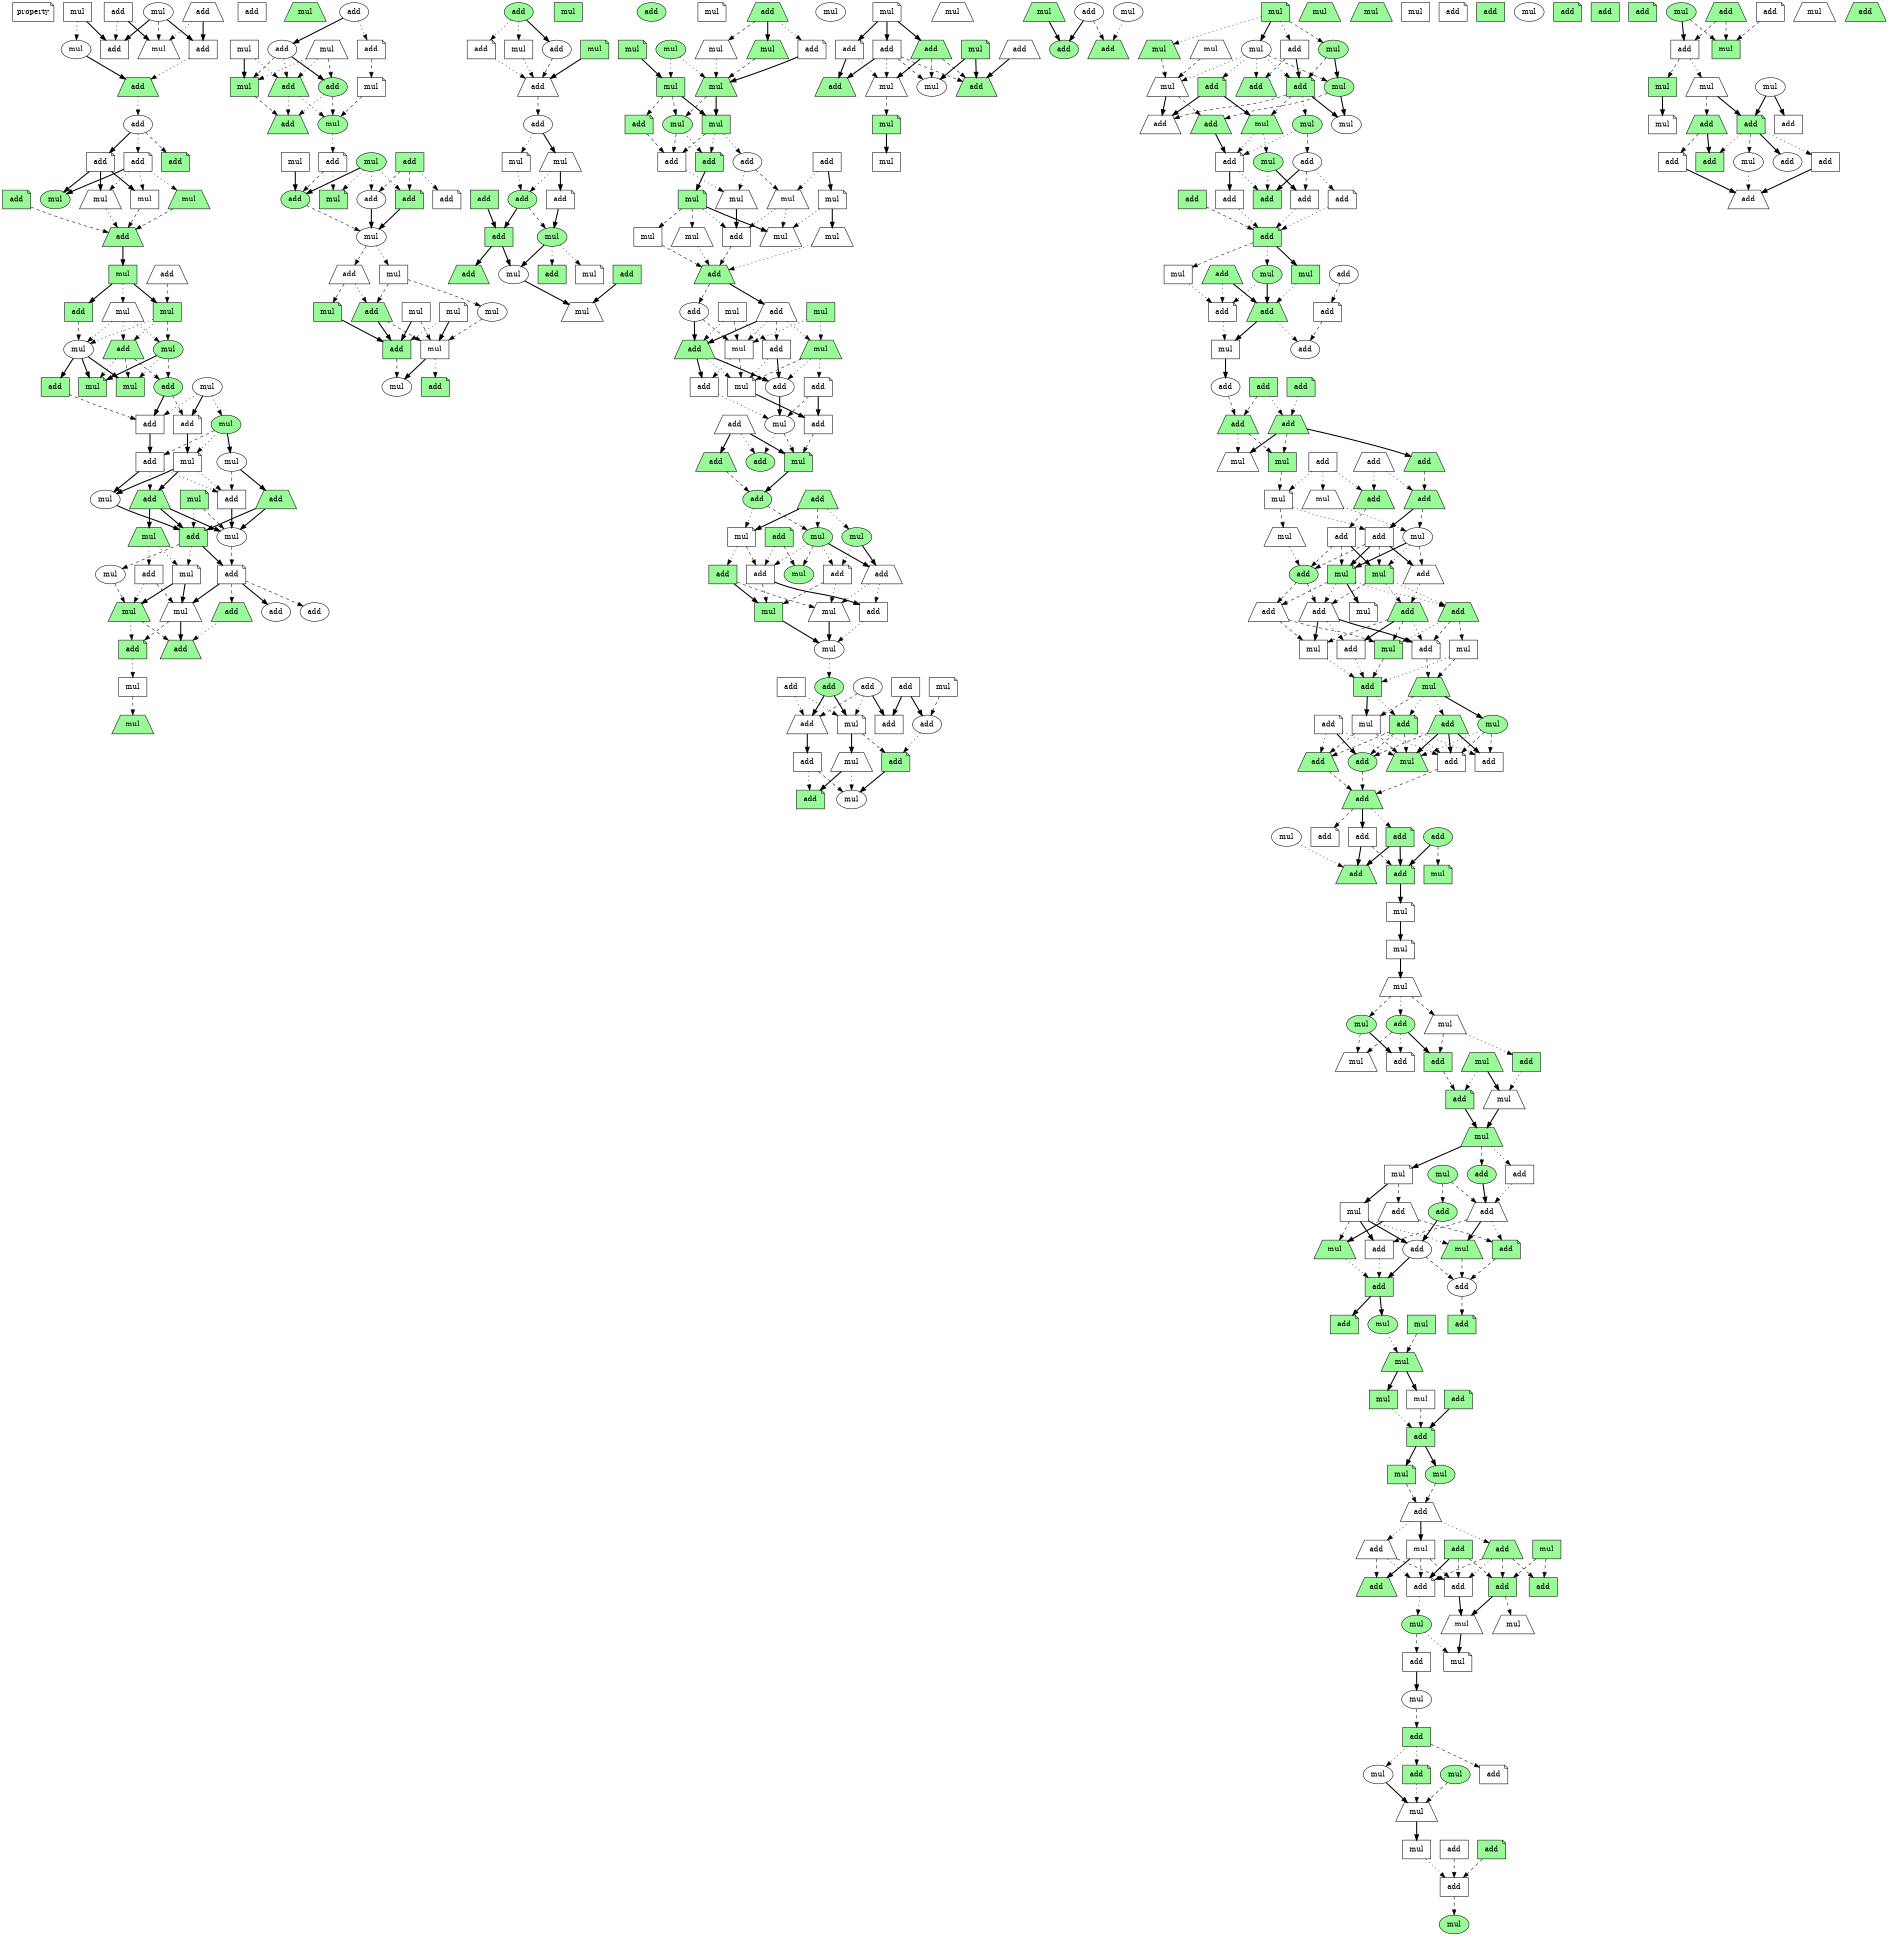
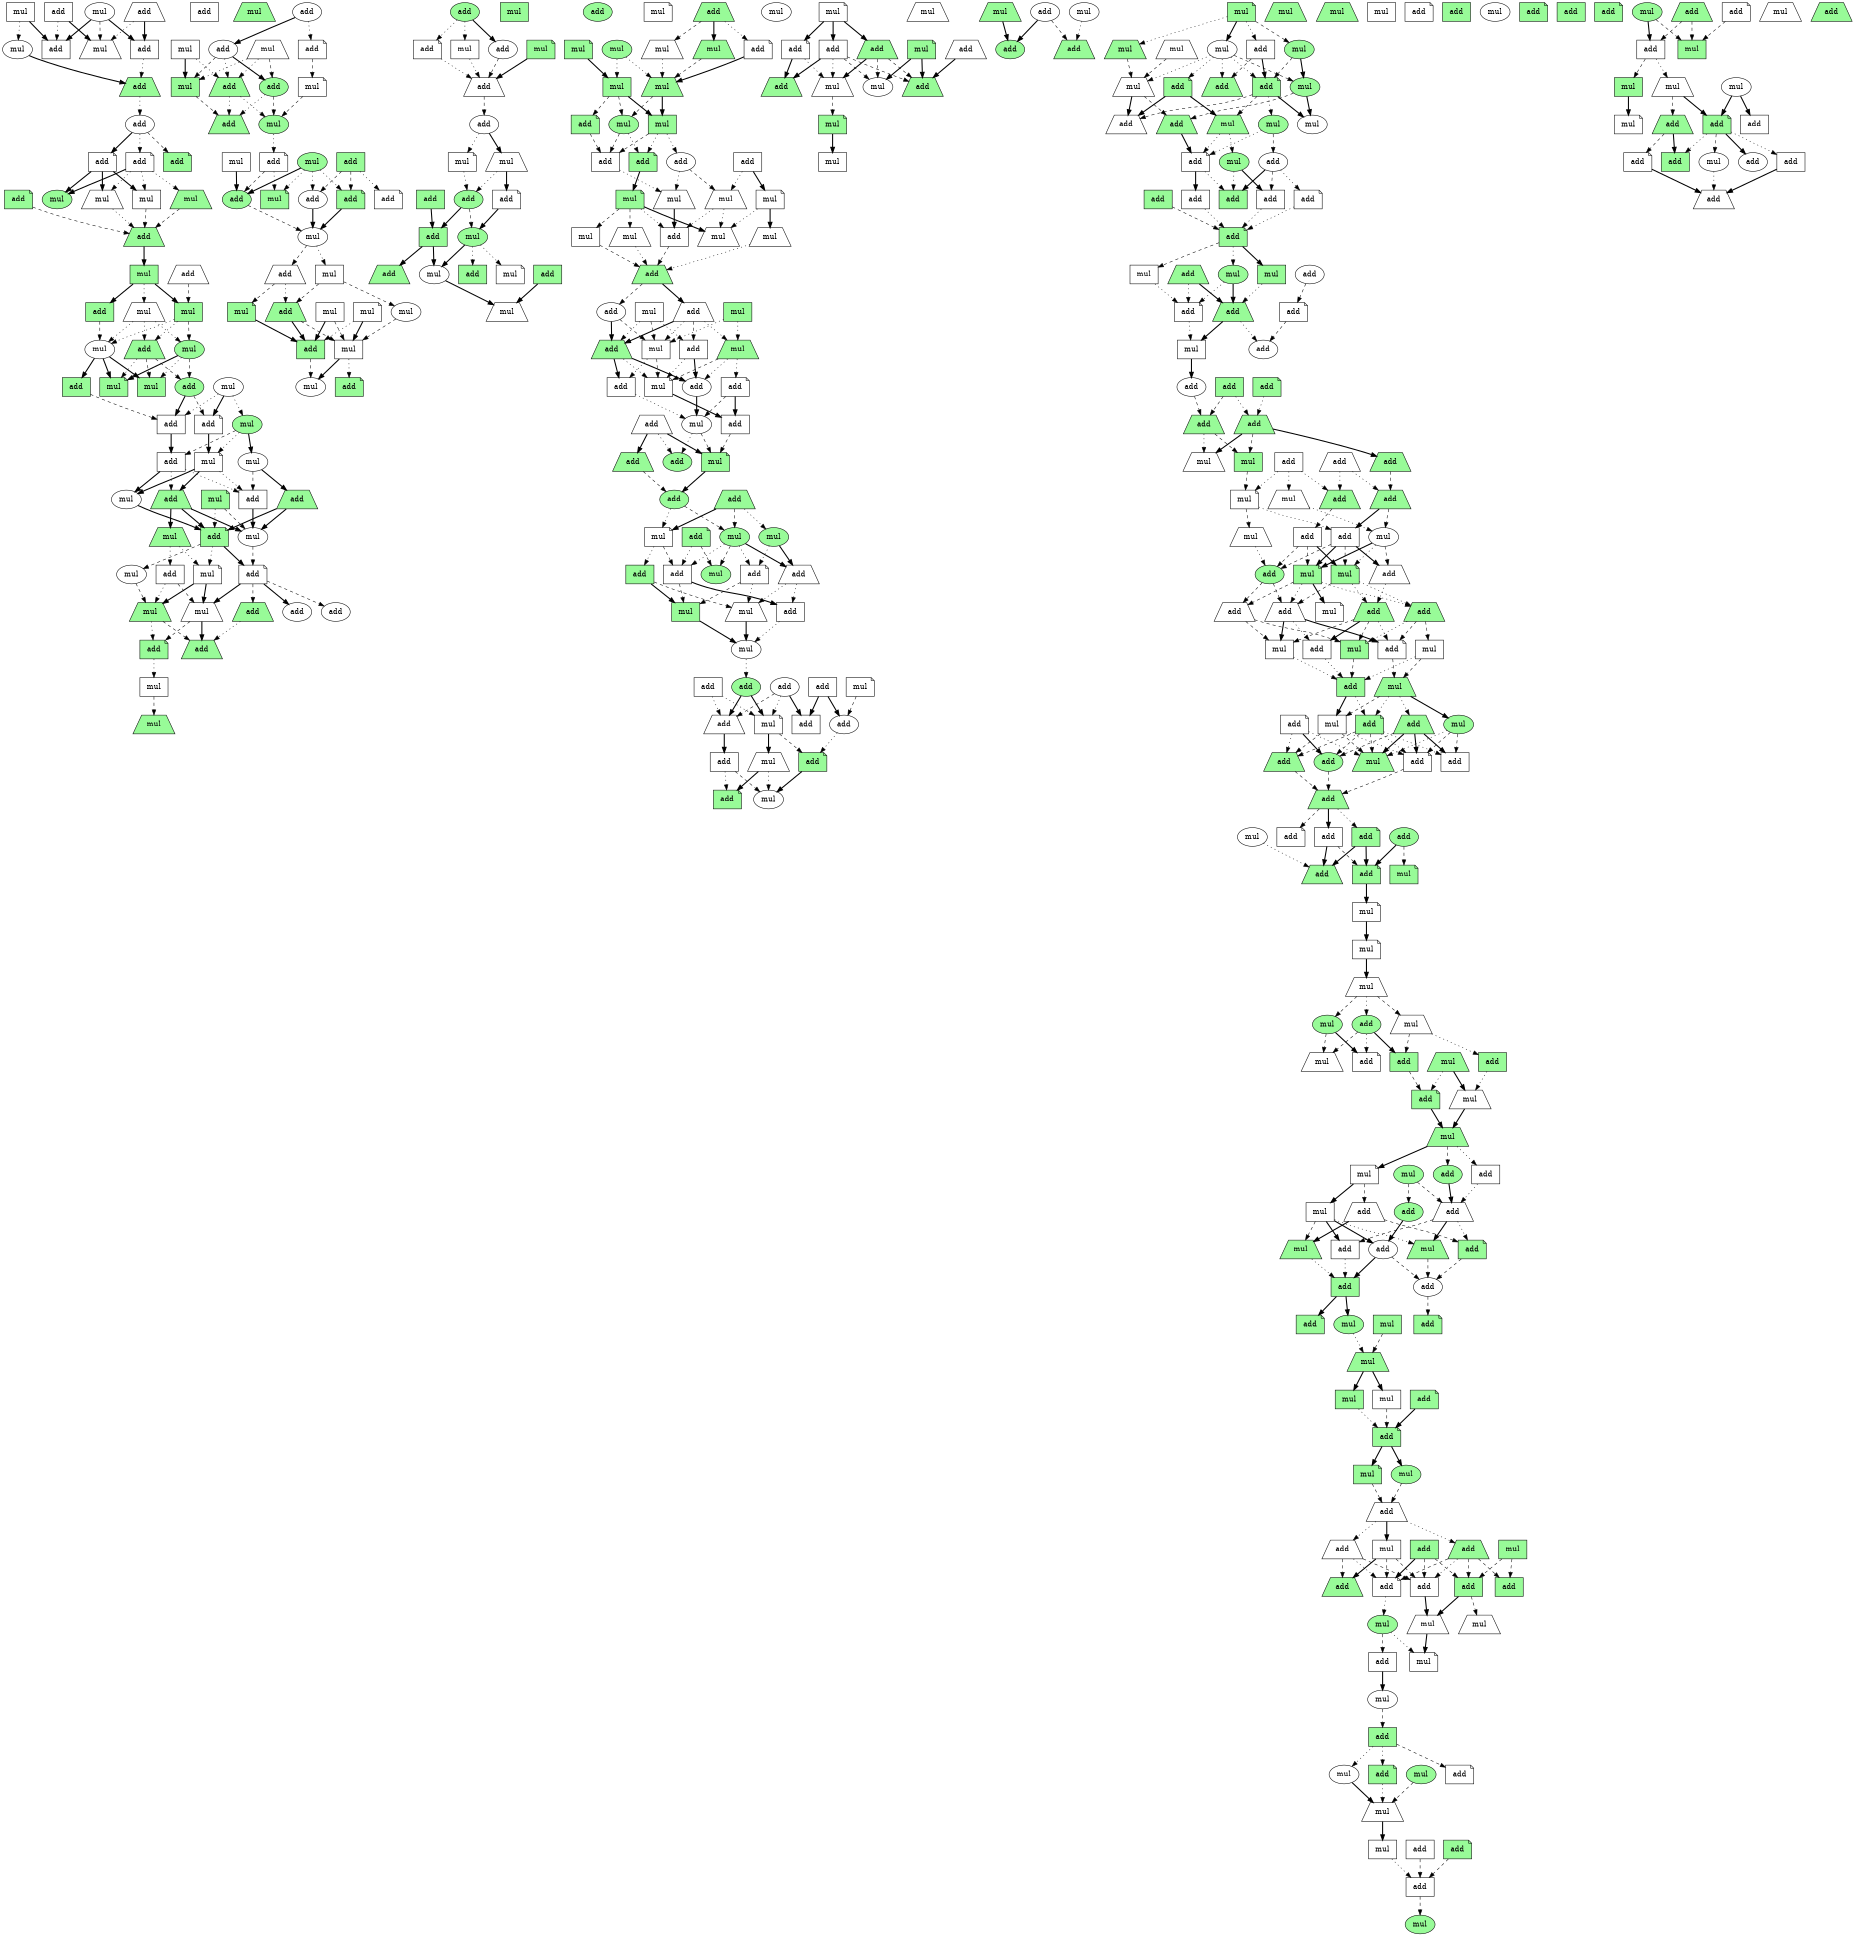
(33, 12) -> none
